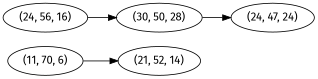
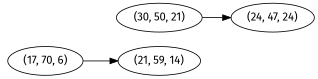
(45, 18) -> none
(159, 18) -> (159, 18)
(45, 61) -> (45, 61)
(159, 61) -> (159, 61)
